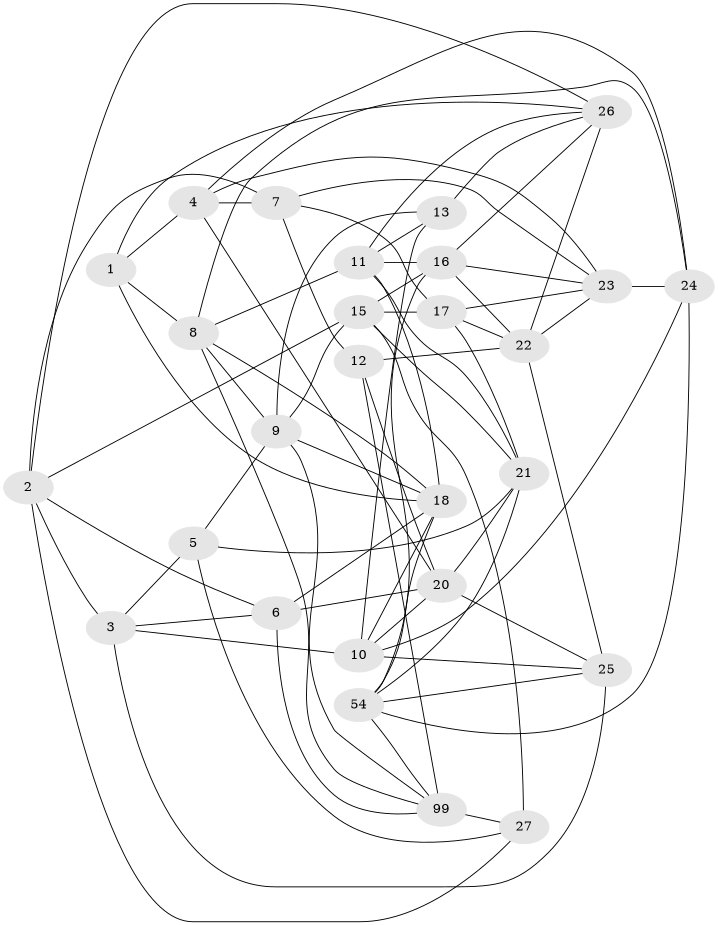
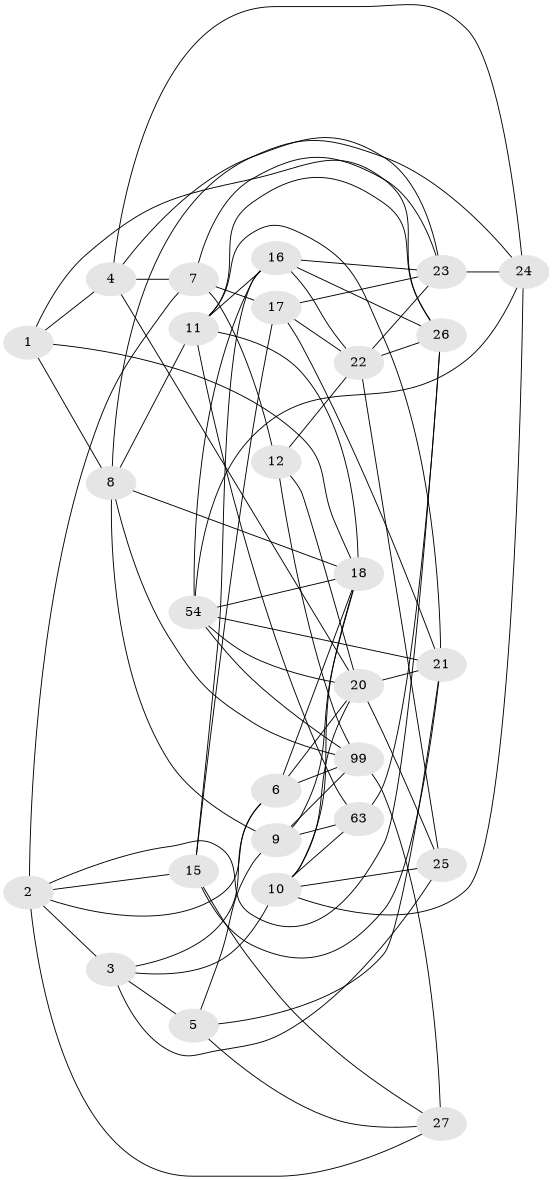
(442, 213) -> (359, 819)
(316, 371) -> none
(483, 688) -> (267, 663)
